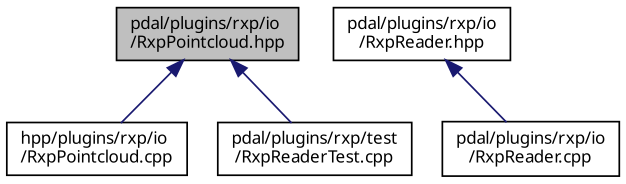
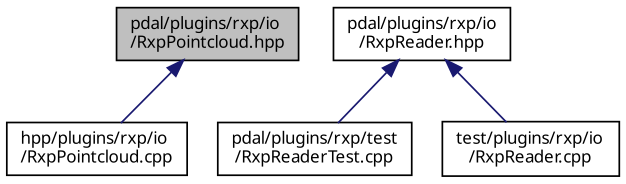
(267, 98) -> (362, 98)
(531, 149) -> (531, 149)
